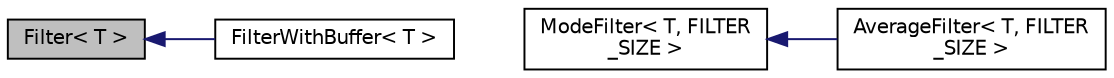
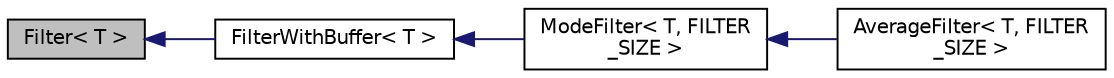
none -> (499, 39)
